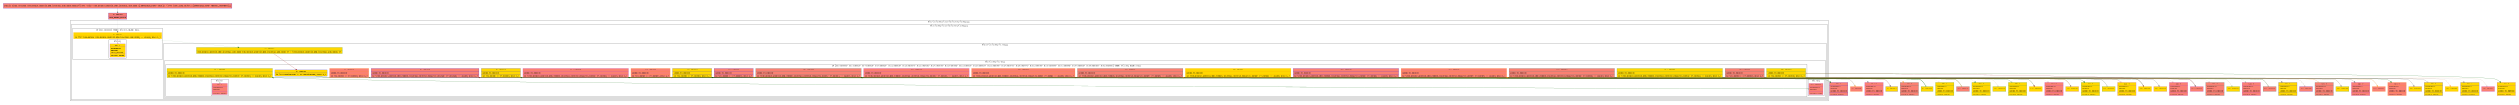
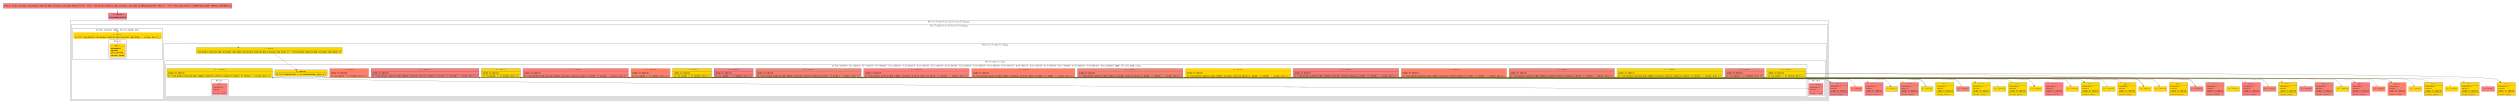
(2179, 89) -> (2179, 89)
